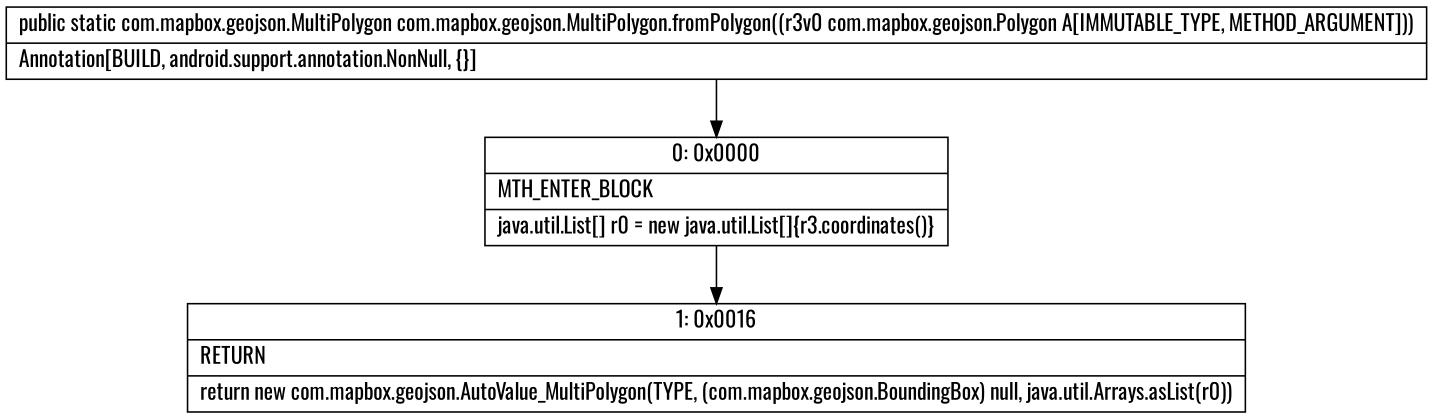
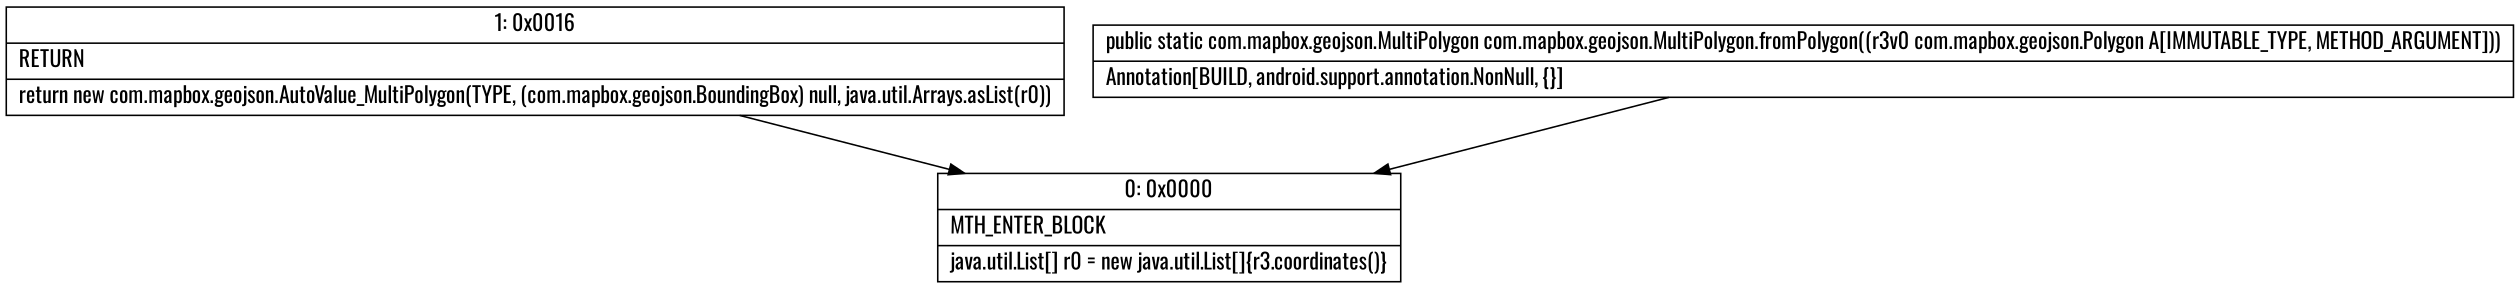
(716, 267) -> (845, 142)
